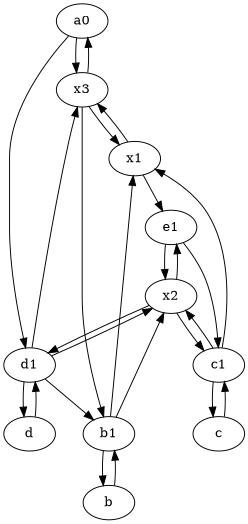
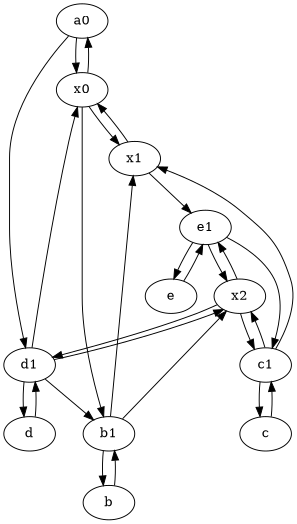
(82, 90) -> (82, 90)
none -> (171, 296)
